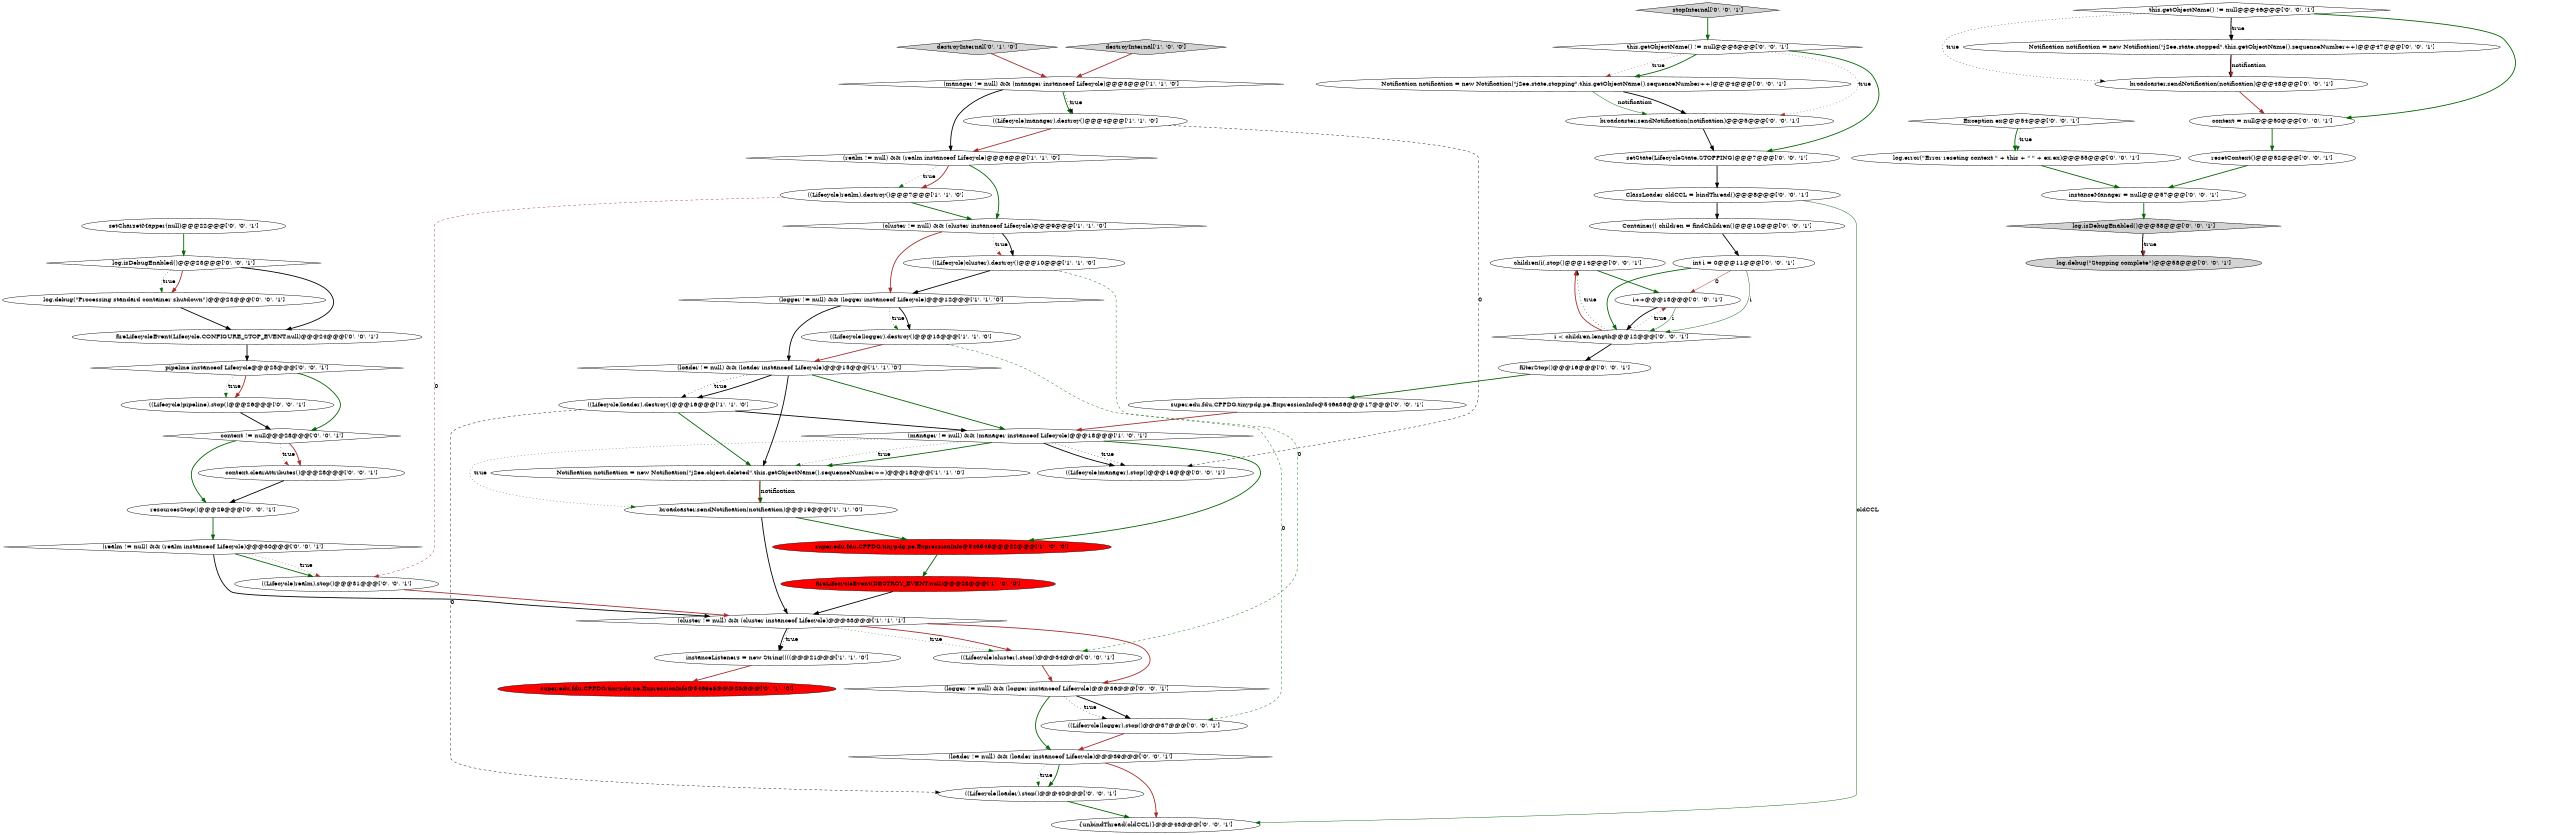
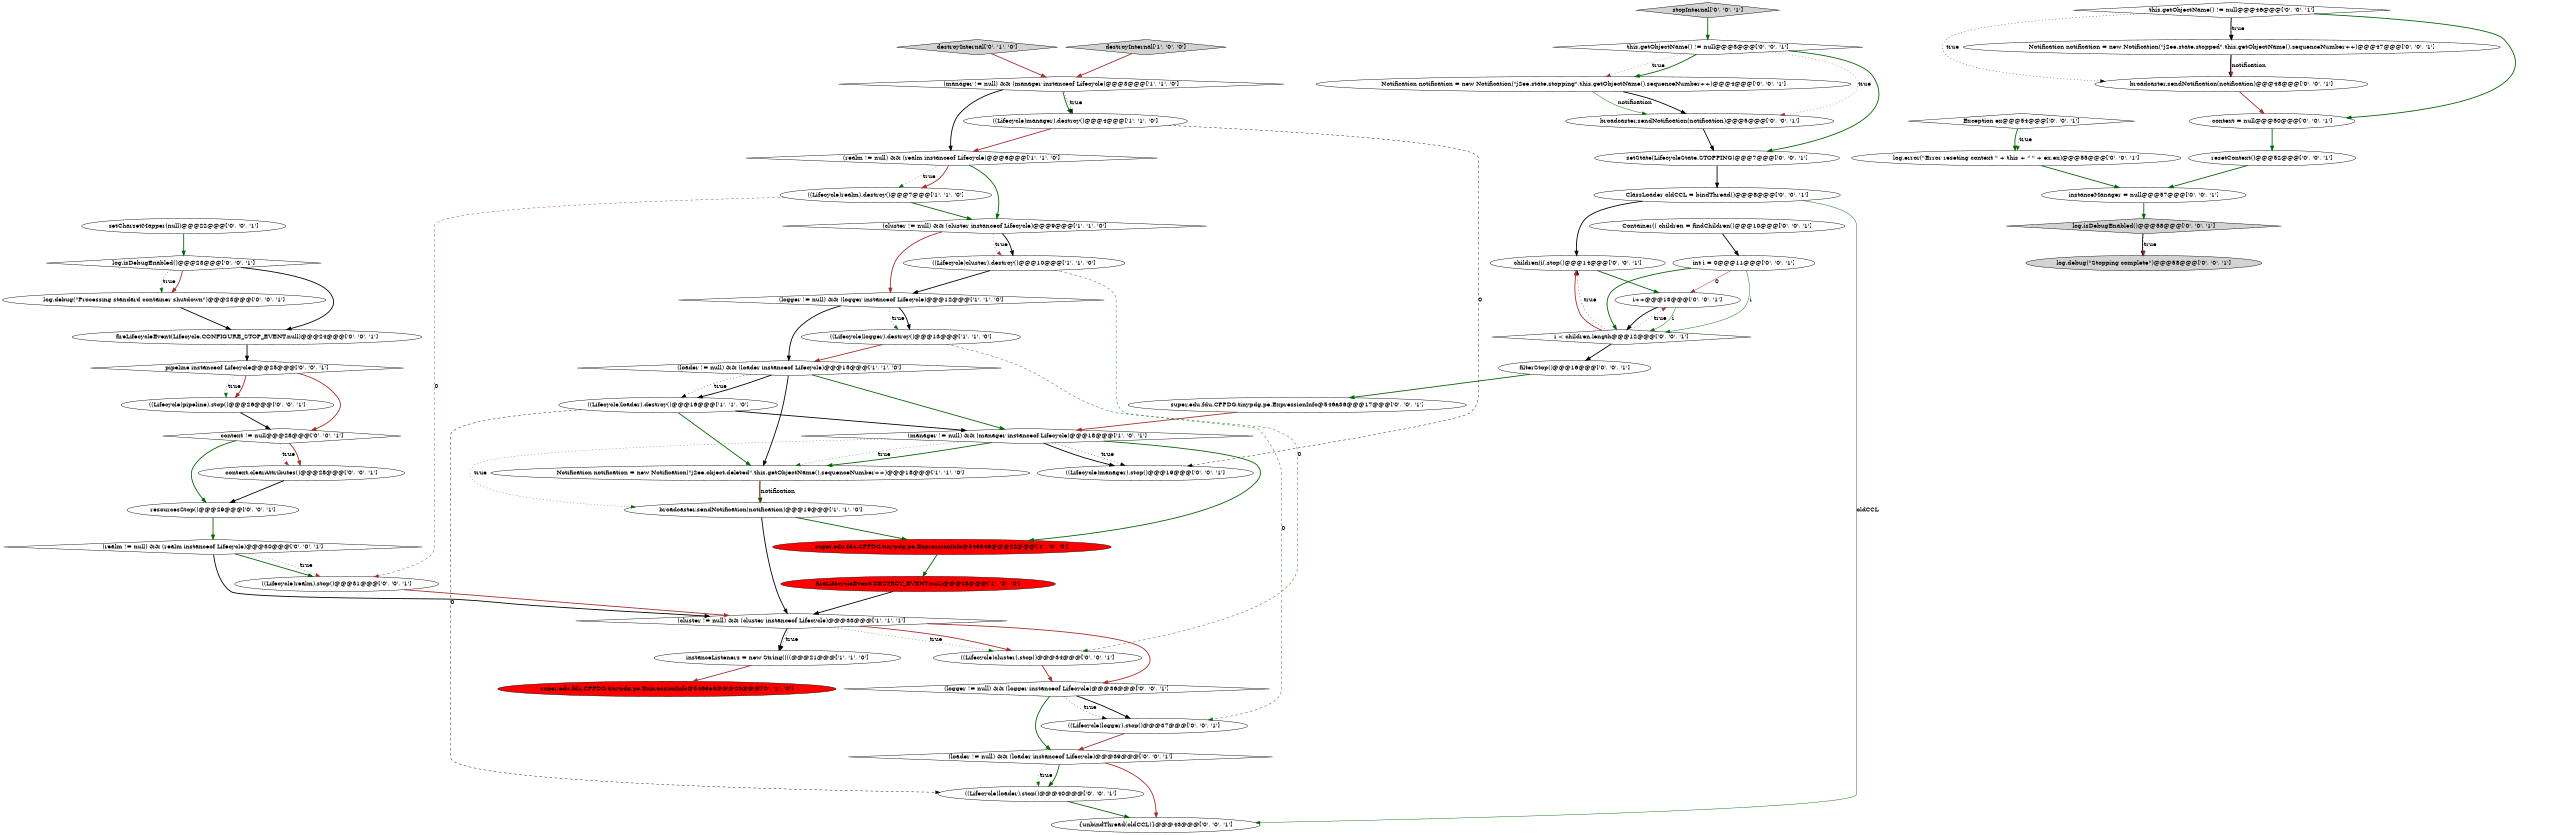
(1717, 208) -> (1596, 212)
(337, 396) -> (337, 396)
